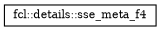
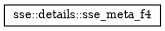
(80, 15) -> (82, 15)
